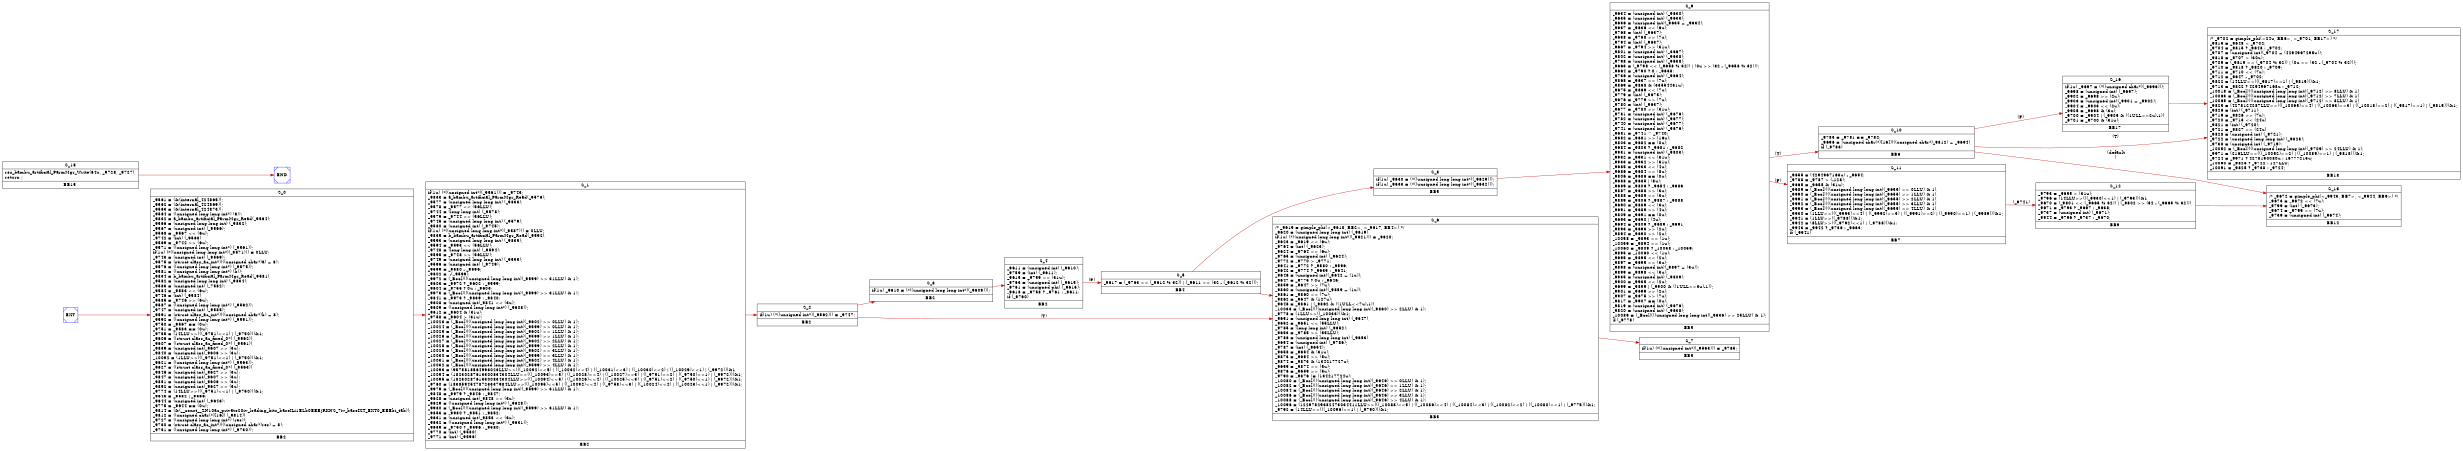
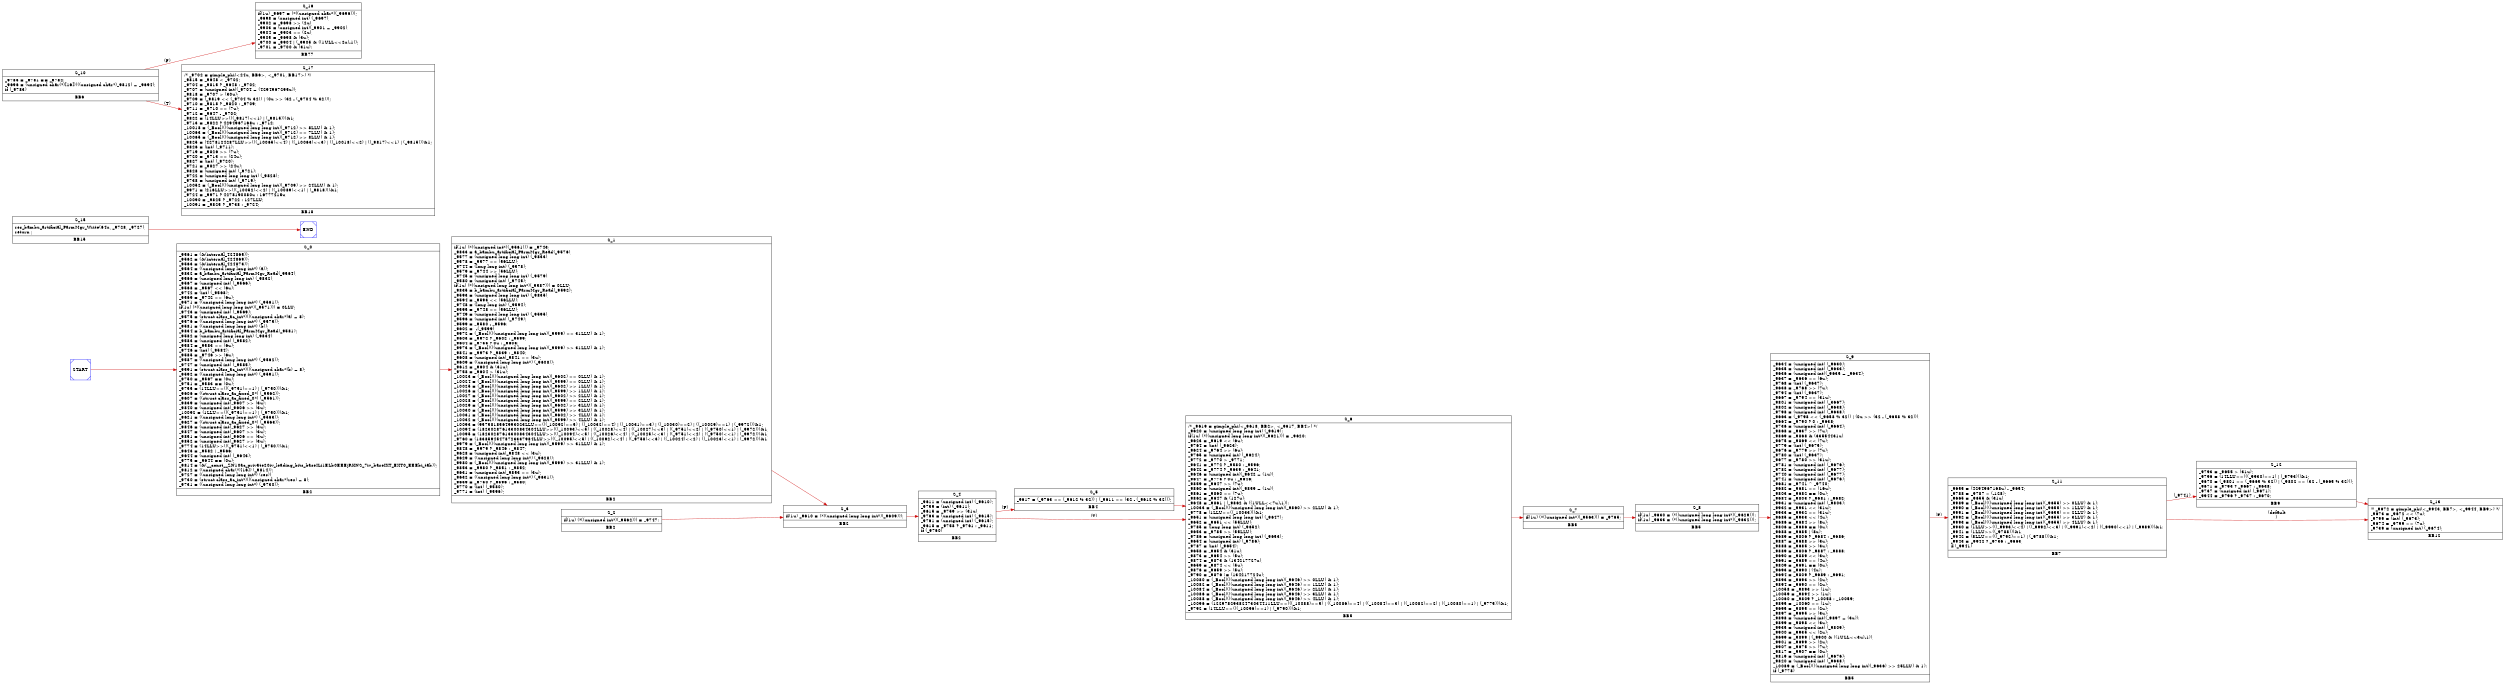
(2186, 104) -> none
(2235, 125) -> (209, 161)
(2116, 128) -> (308, 54)
(1792, 155) -> none
(2119, 170) -> (2266, 520)
(1274, 213) -> (1628, 518)
(189, 286) -> (215, 341)
(1044, 287) -> (957, 521)
(71, 315) -> (80, 370)
(750, 315) -> (798, 487)
(1064, 319) -> (1089, 520)
